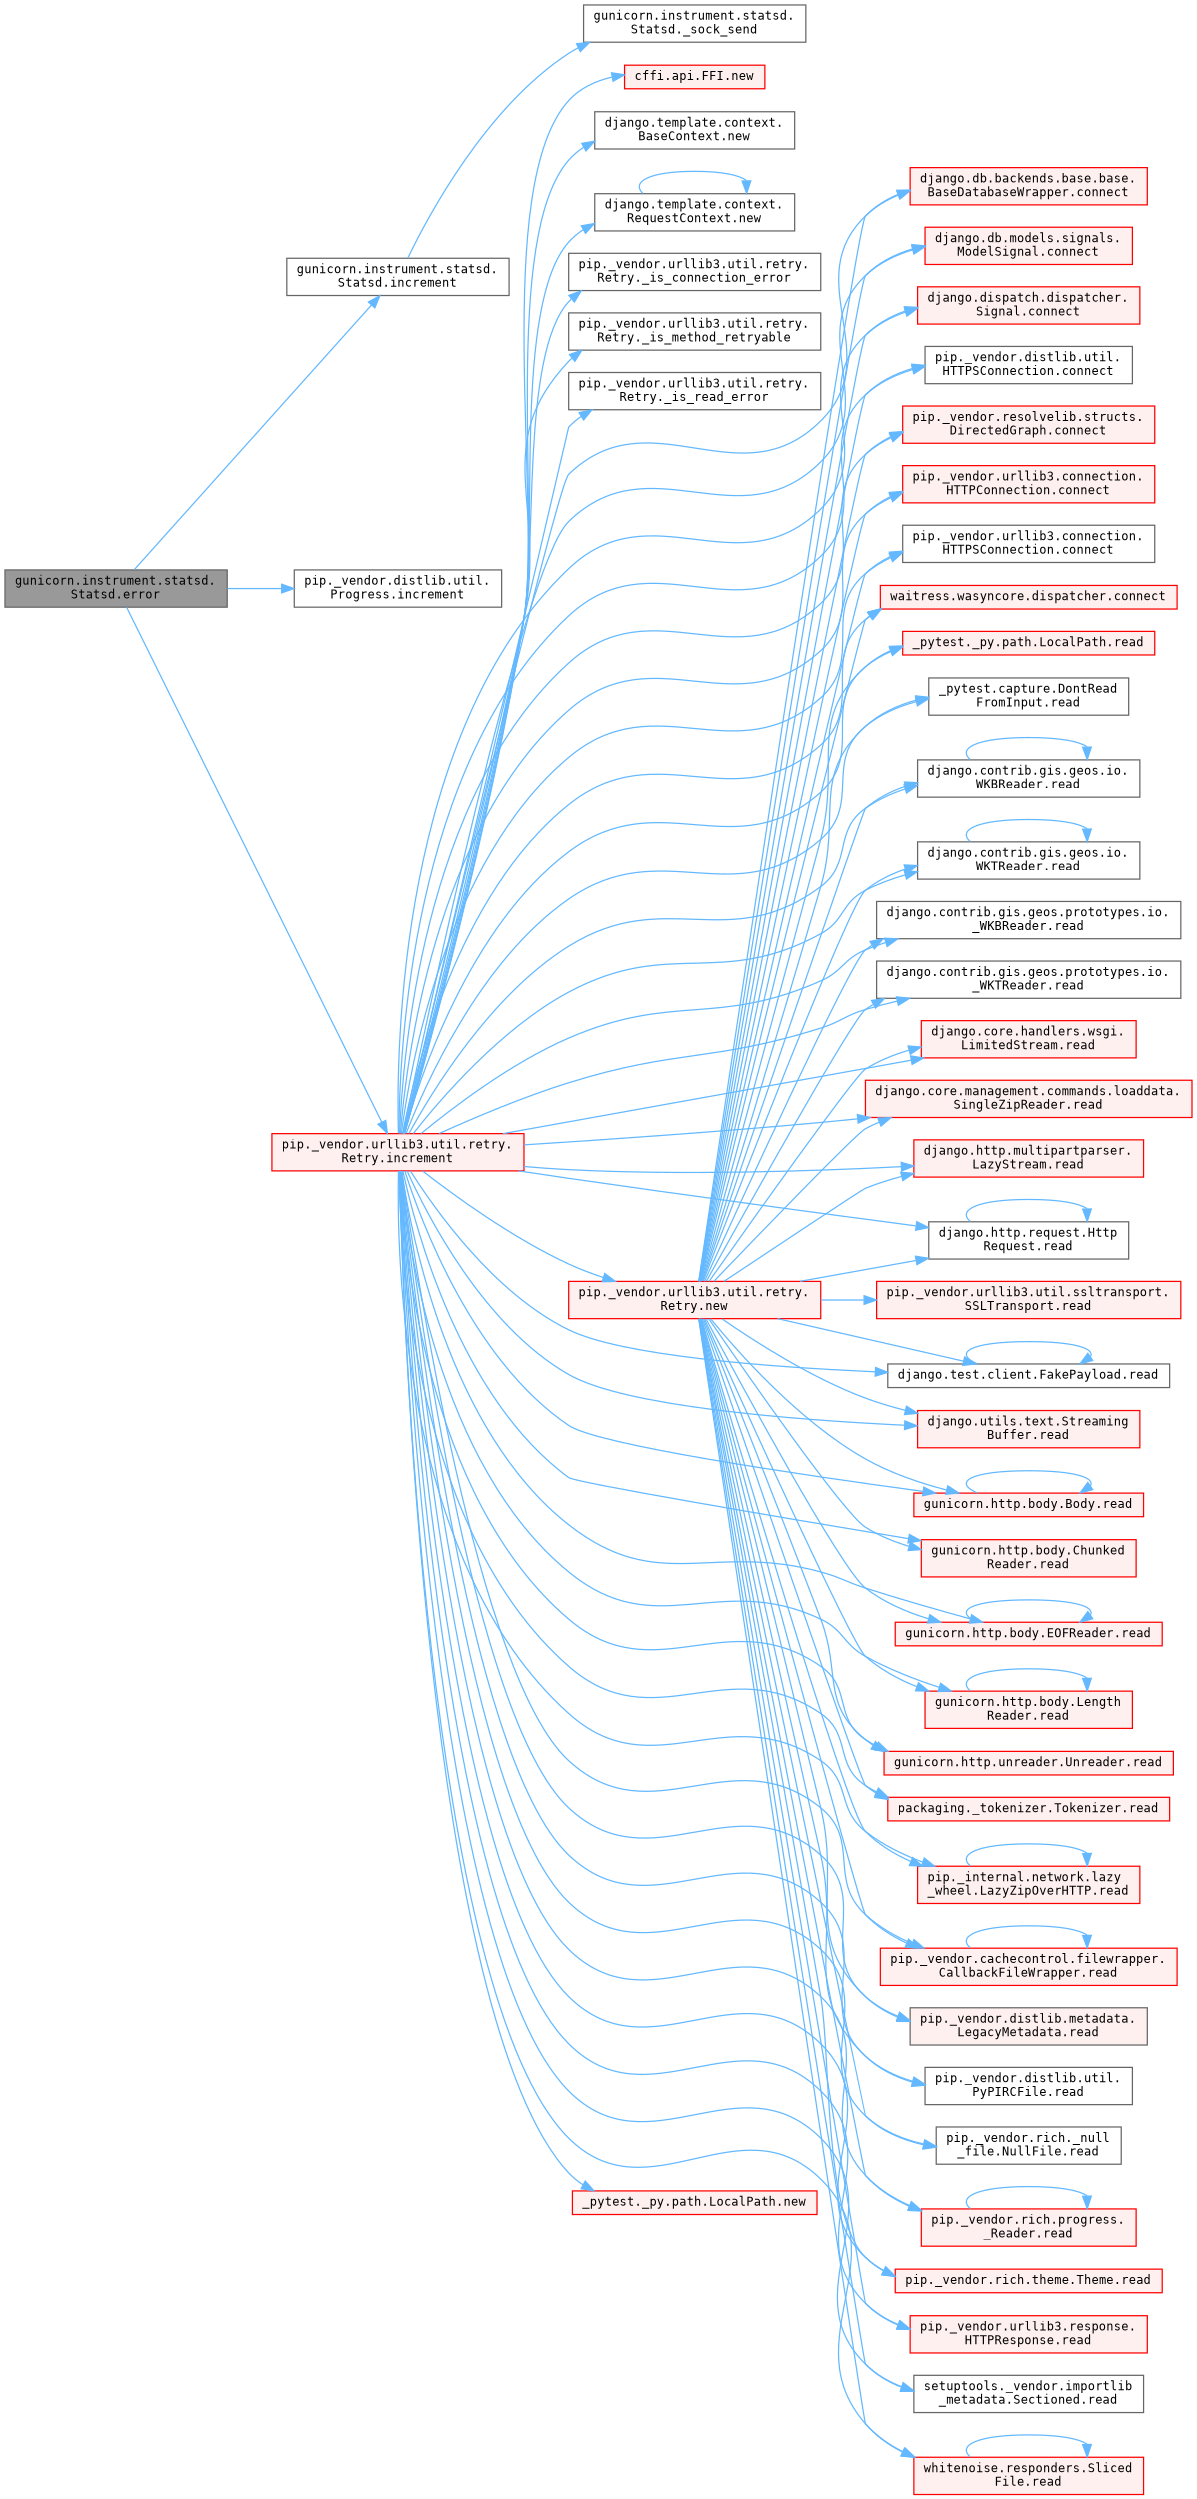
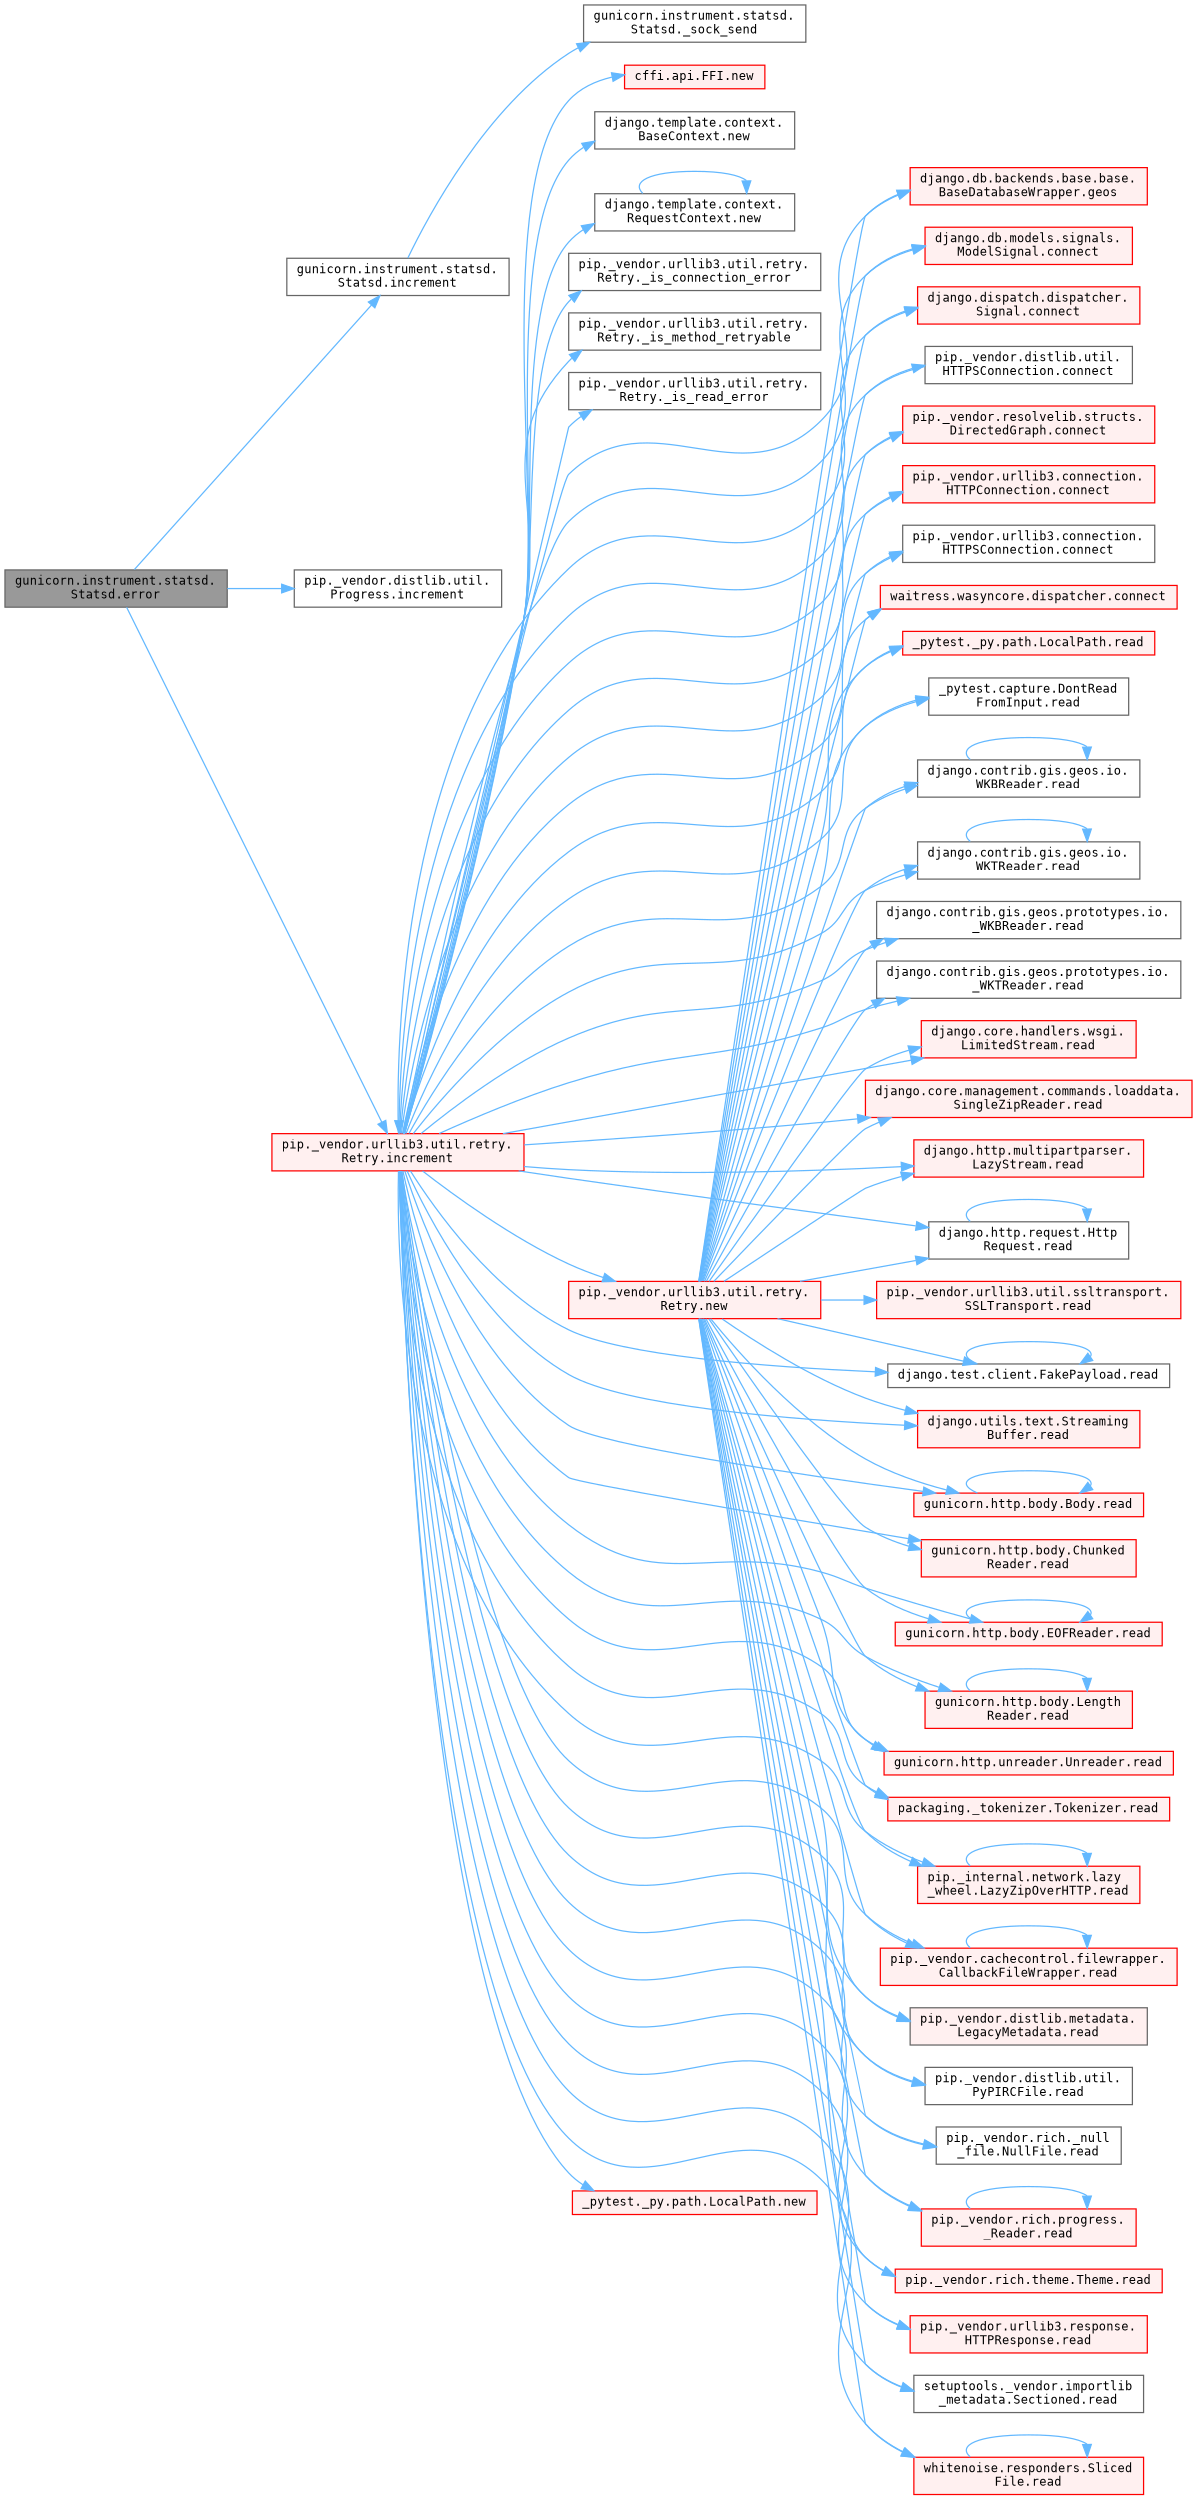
(1029, 186) -> (1029, 186)
(549, 639) -> (557, 629)
